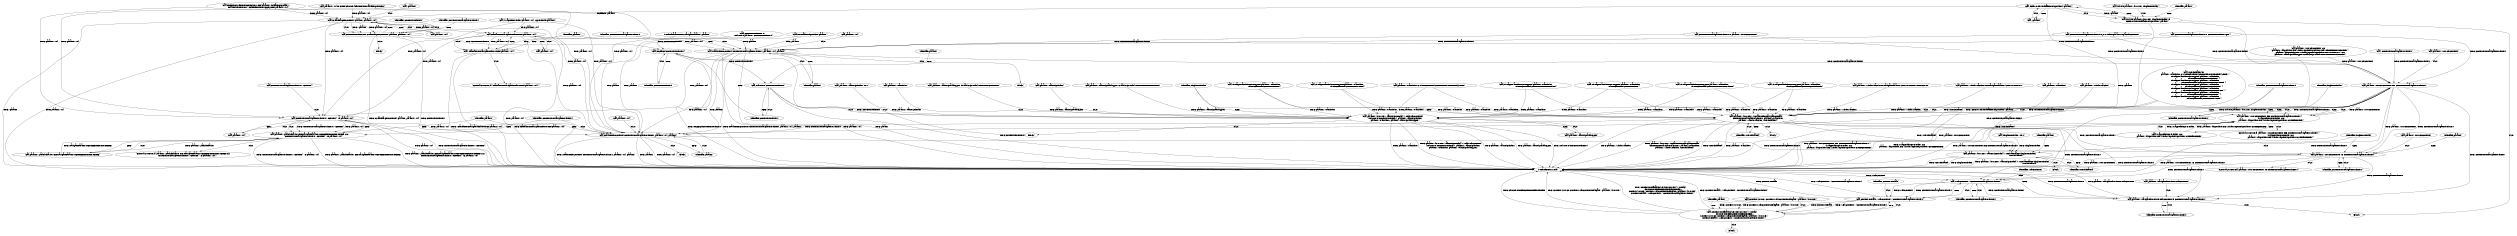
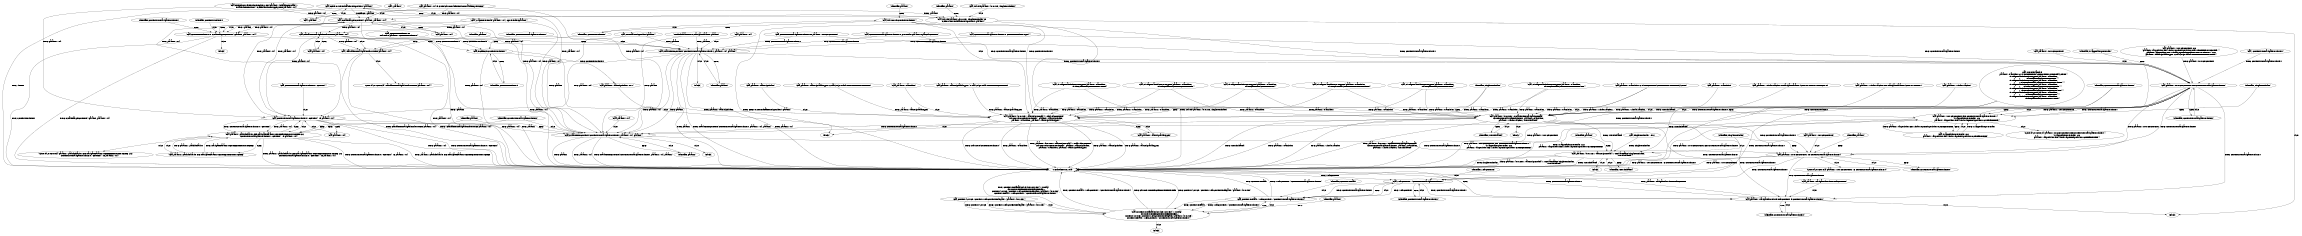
(508, 43) -> none
none -> (2095, 51)
(725, 61) -> (563, 60)
(2125, 85) -> (18, 85)
(705, 127) -> (528, 127)
